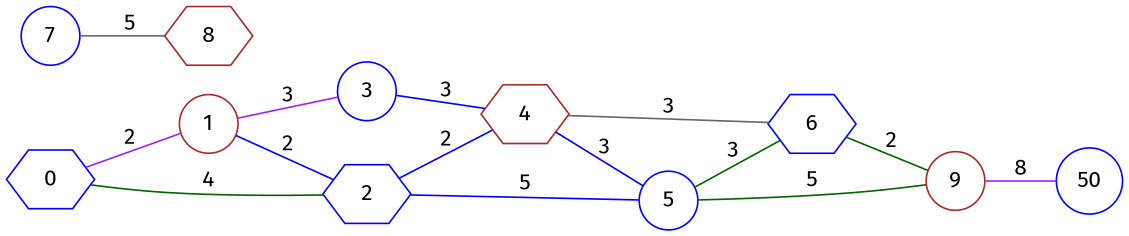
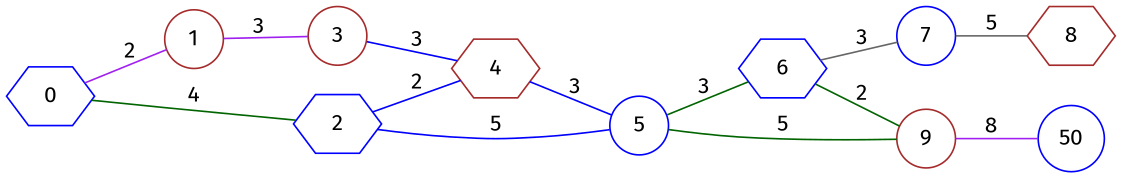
(367, 91) -> (338, 36)
(669, 119) -> (859, 51)
(285, 158) -> none
